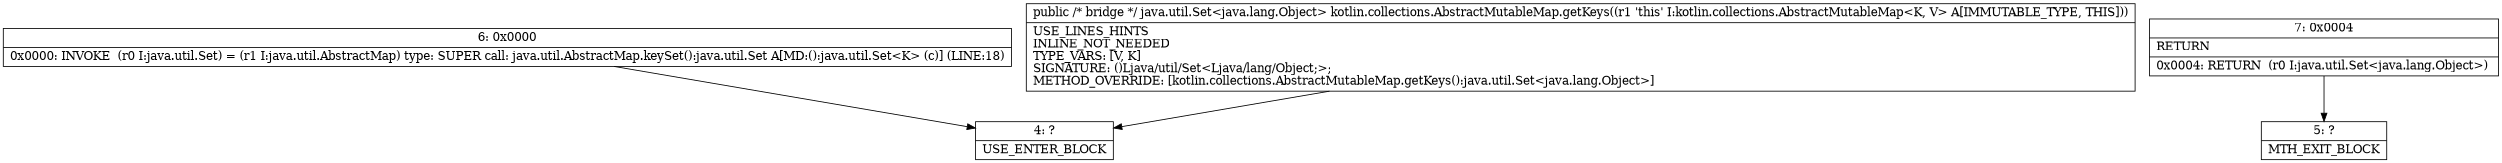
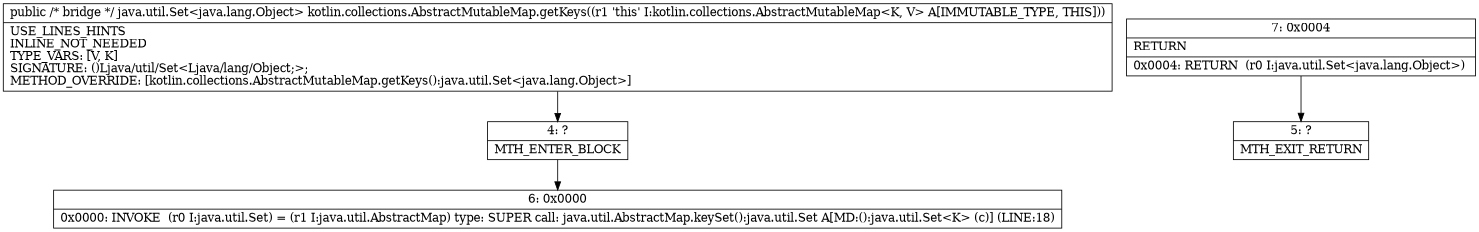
(791, 97) -> (558, 171)
(1044, 150) -> (558, 150)
(2324, 150) -> (1301, 150)
